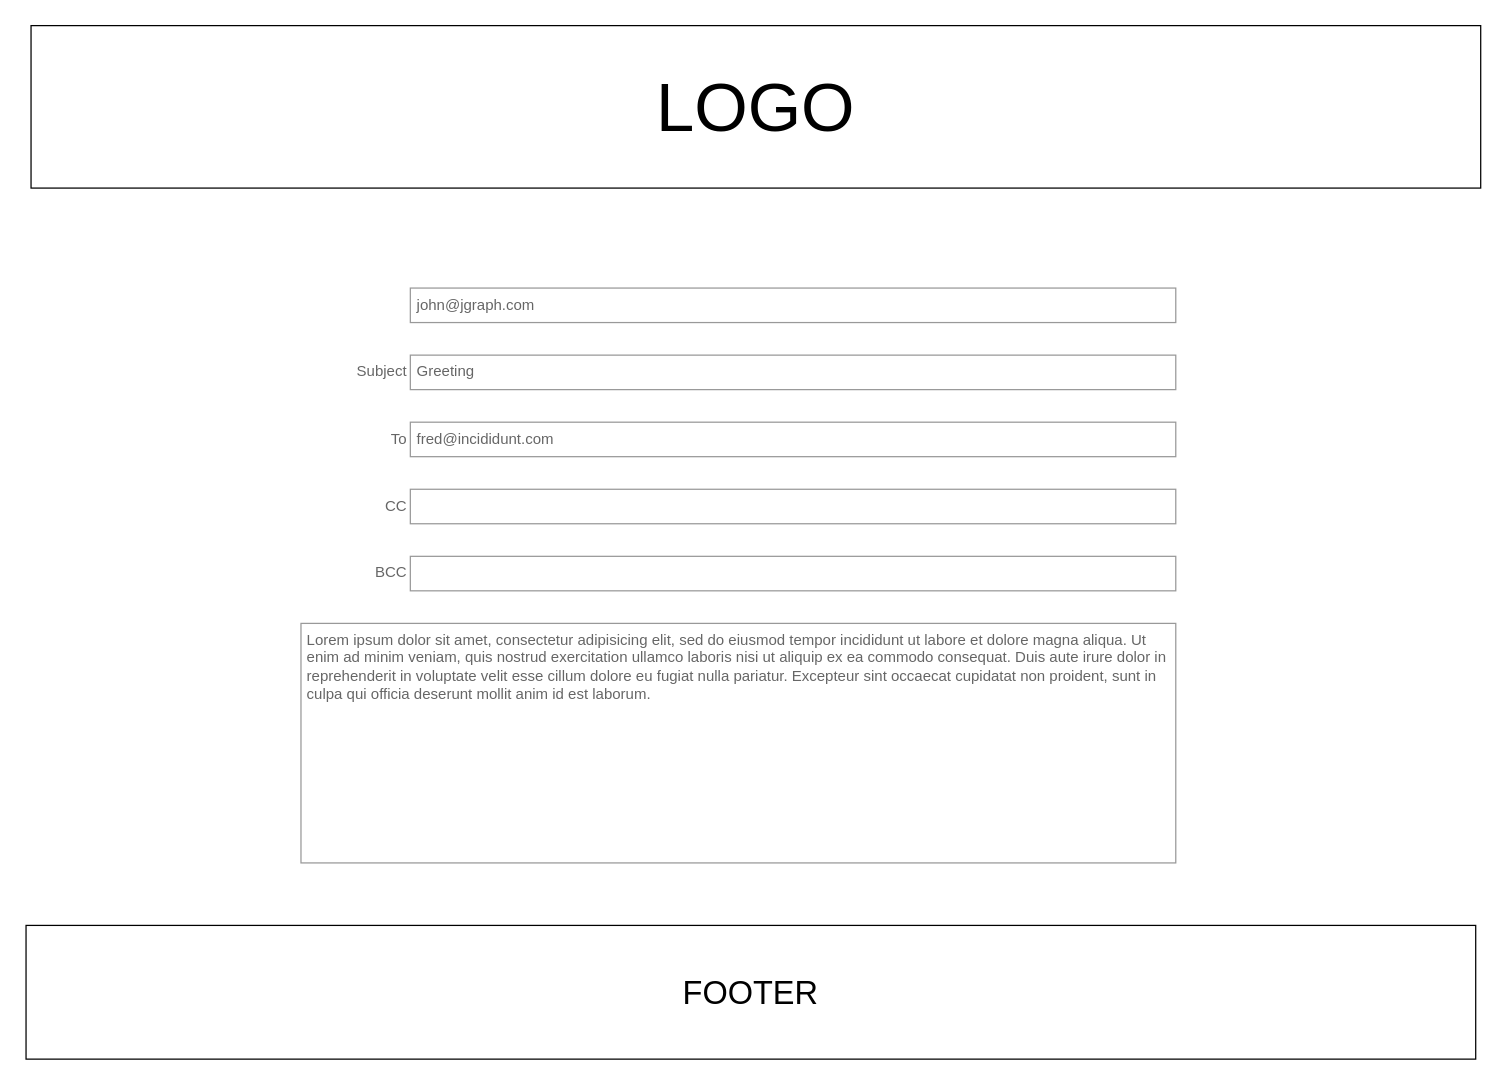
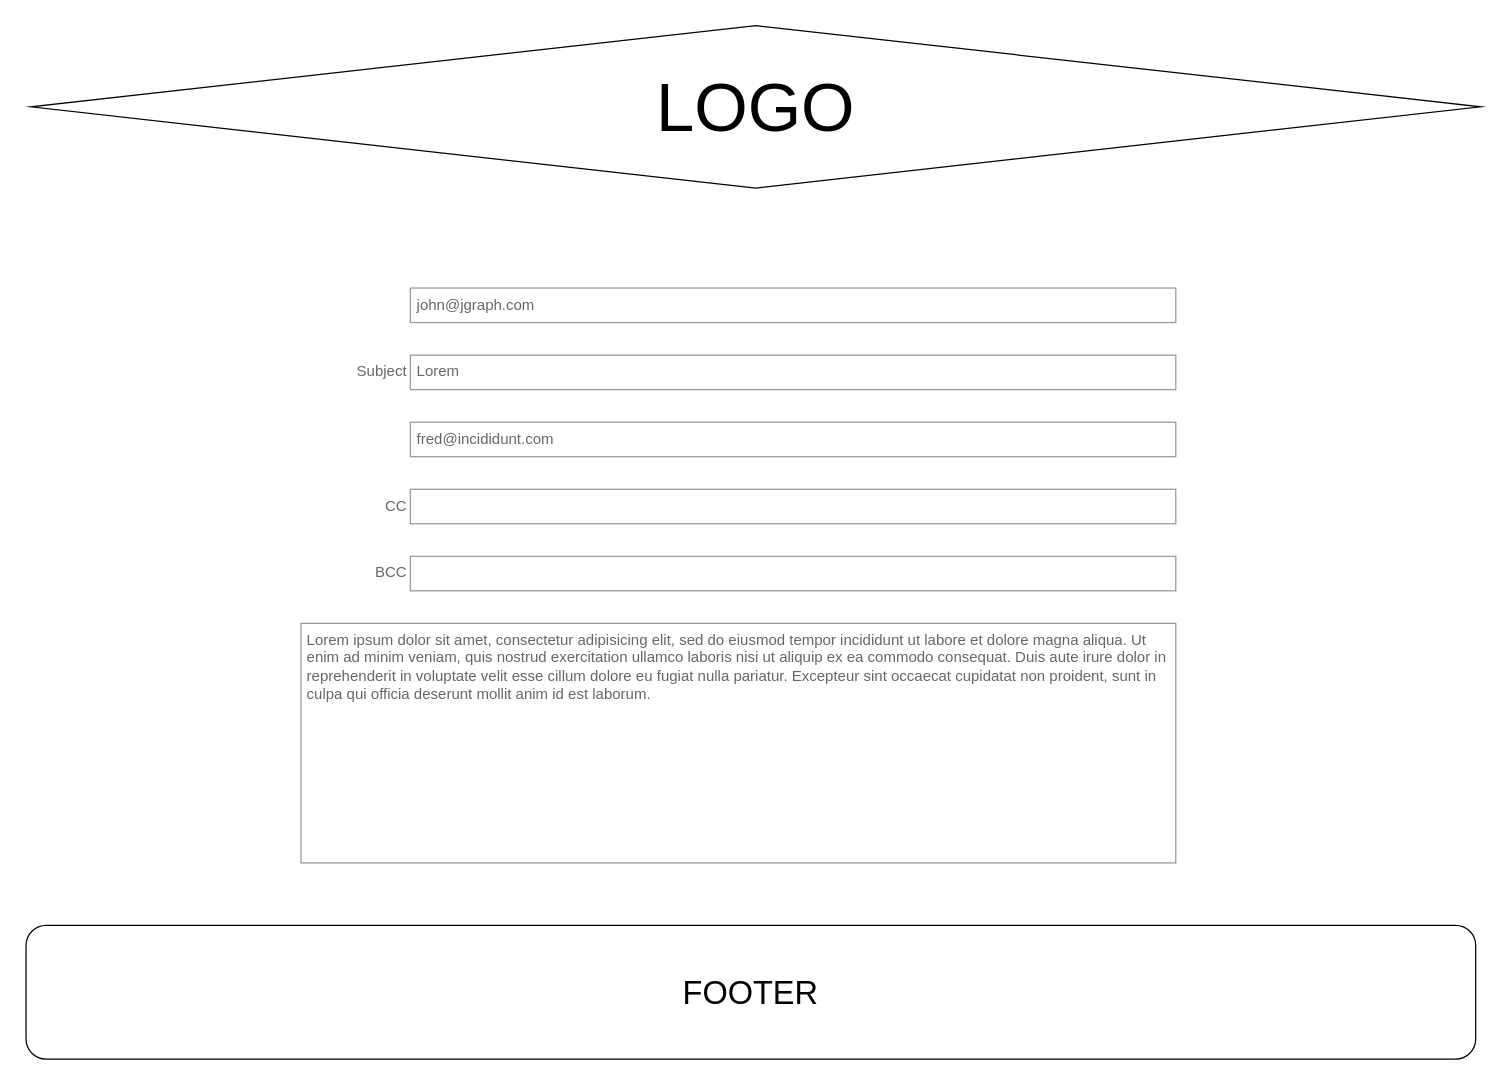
(756, 107) -> (756, 107)
(449, 372) -> (438, 372)
(355, 440) -> none
(751, 993) -> (751, 993)
